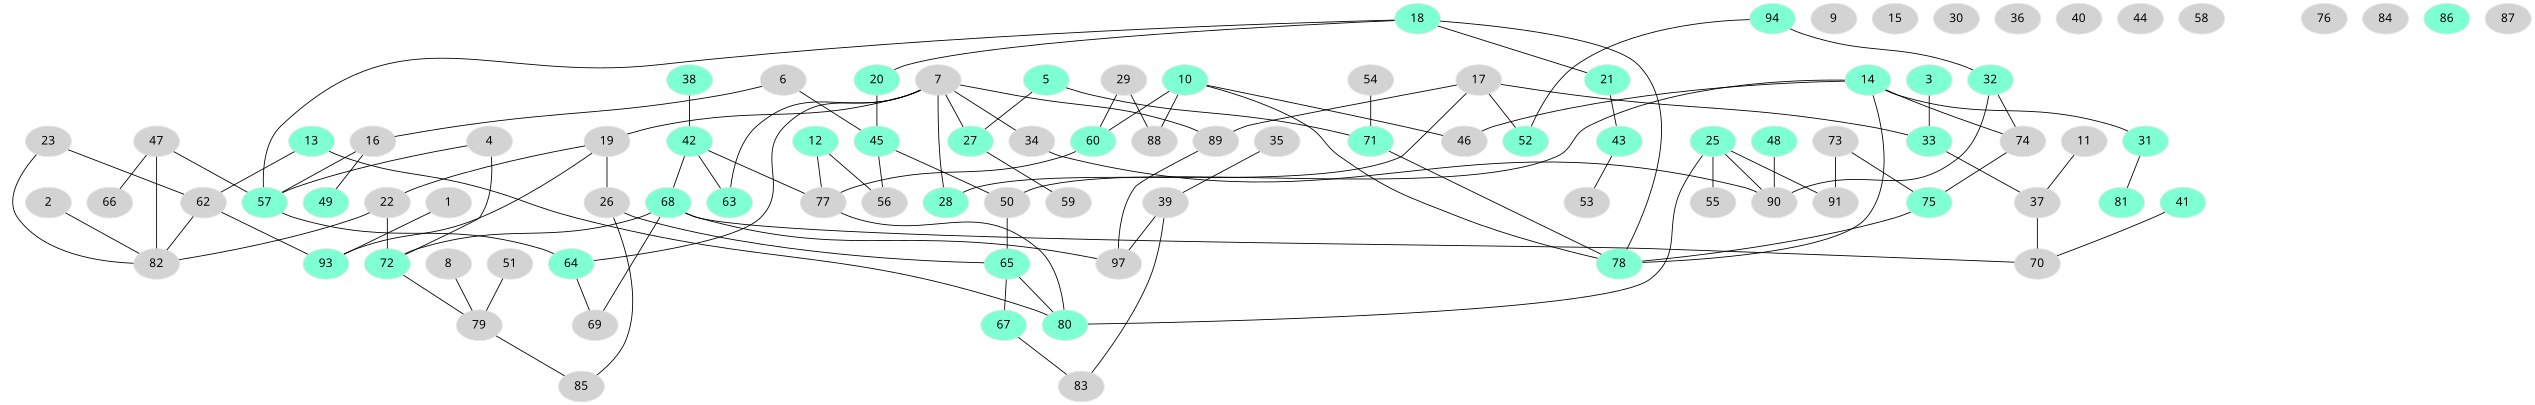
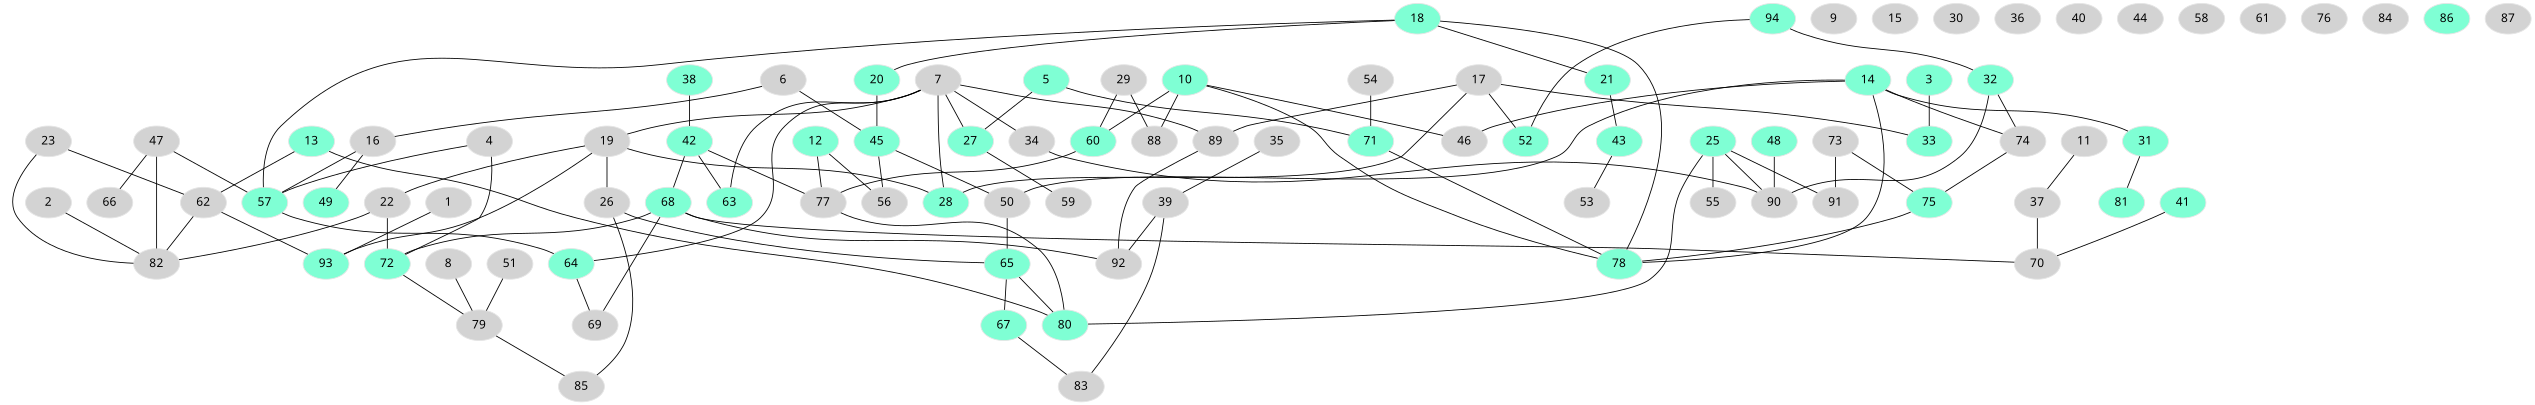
none -> (2263, 19)
none -> (778, 168)
(1985, 173) -> none
(1119, 264) -> (1119, 264)
